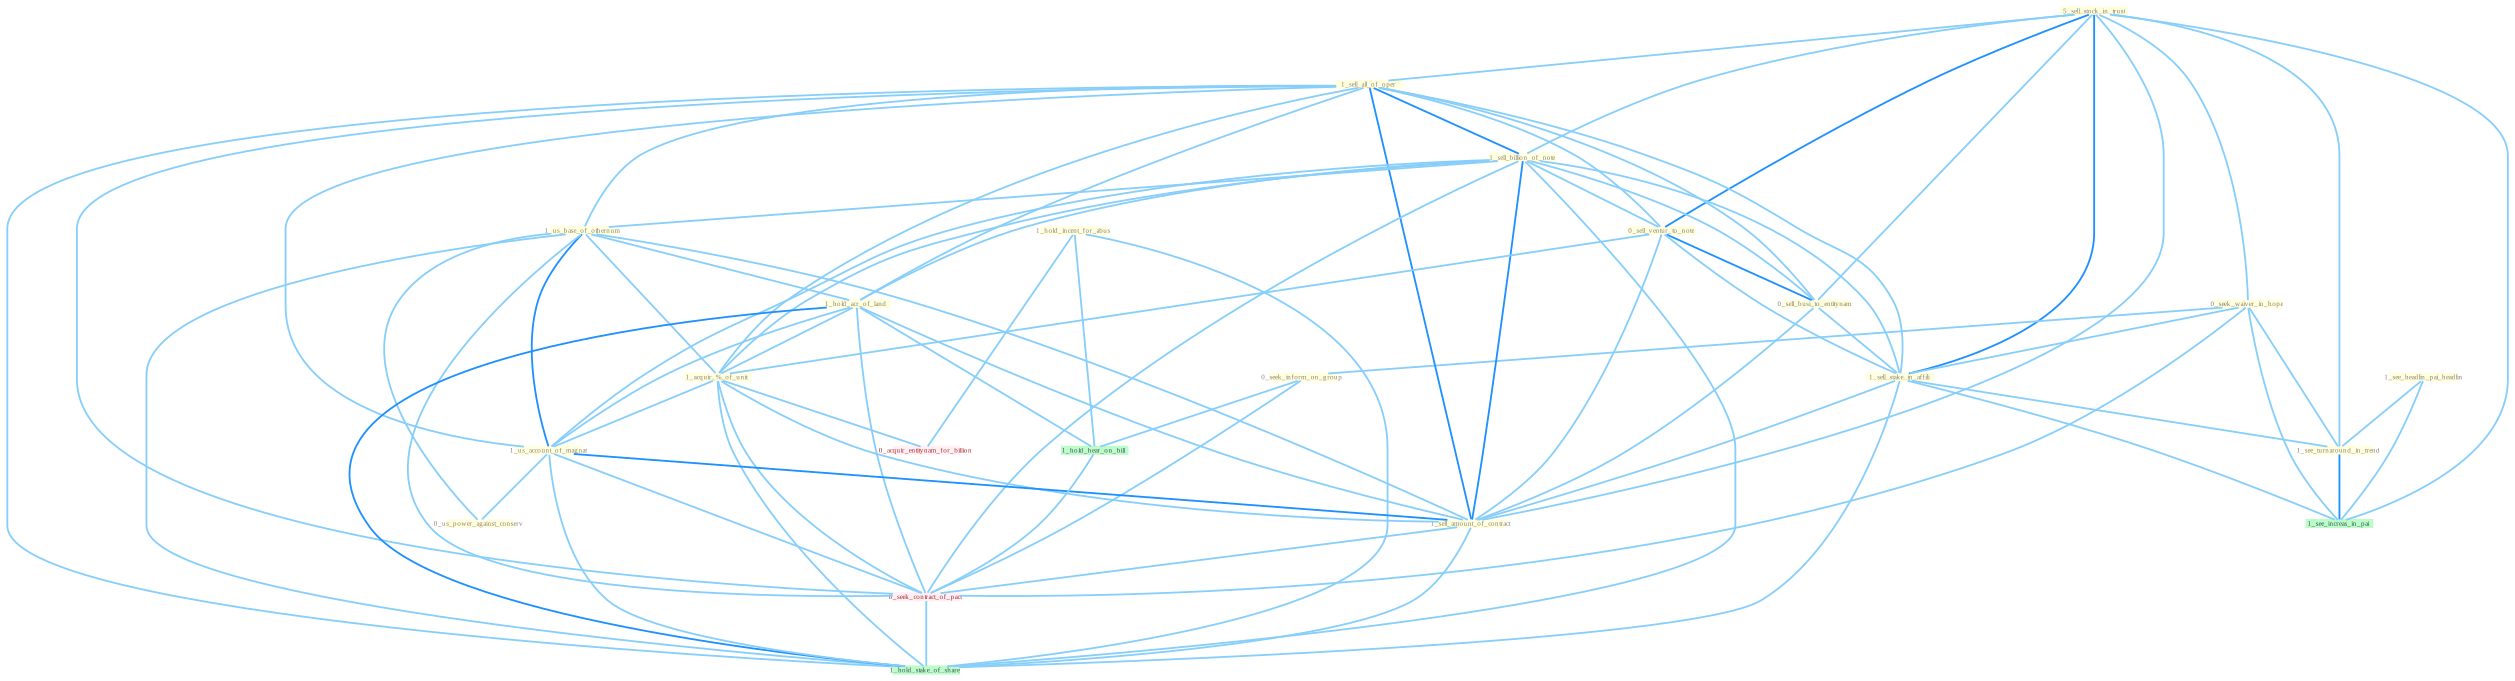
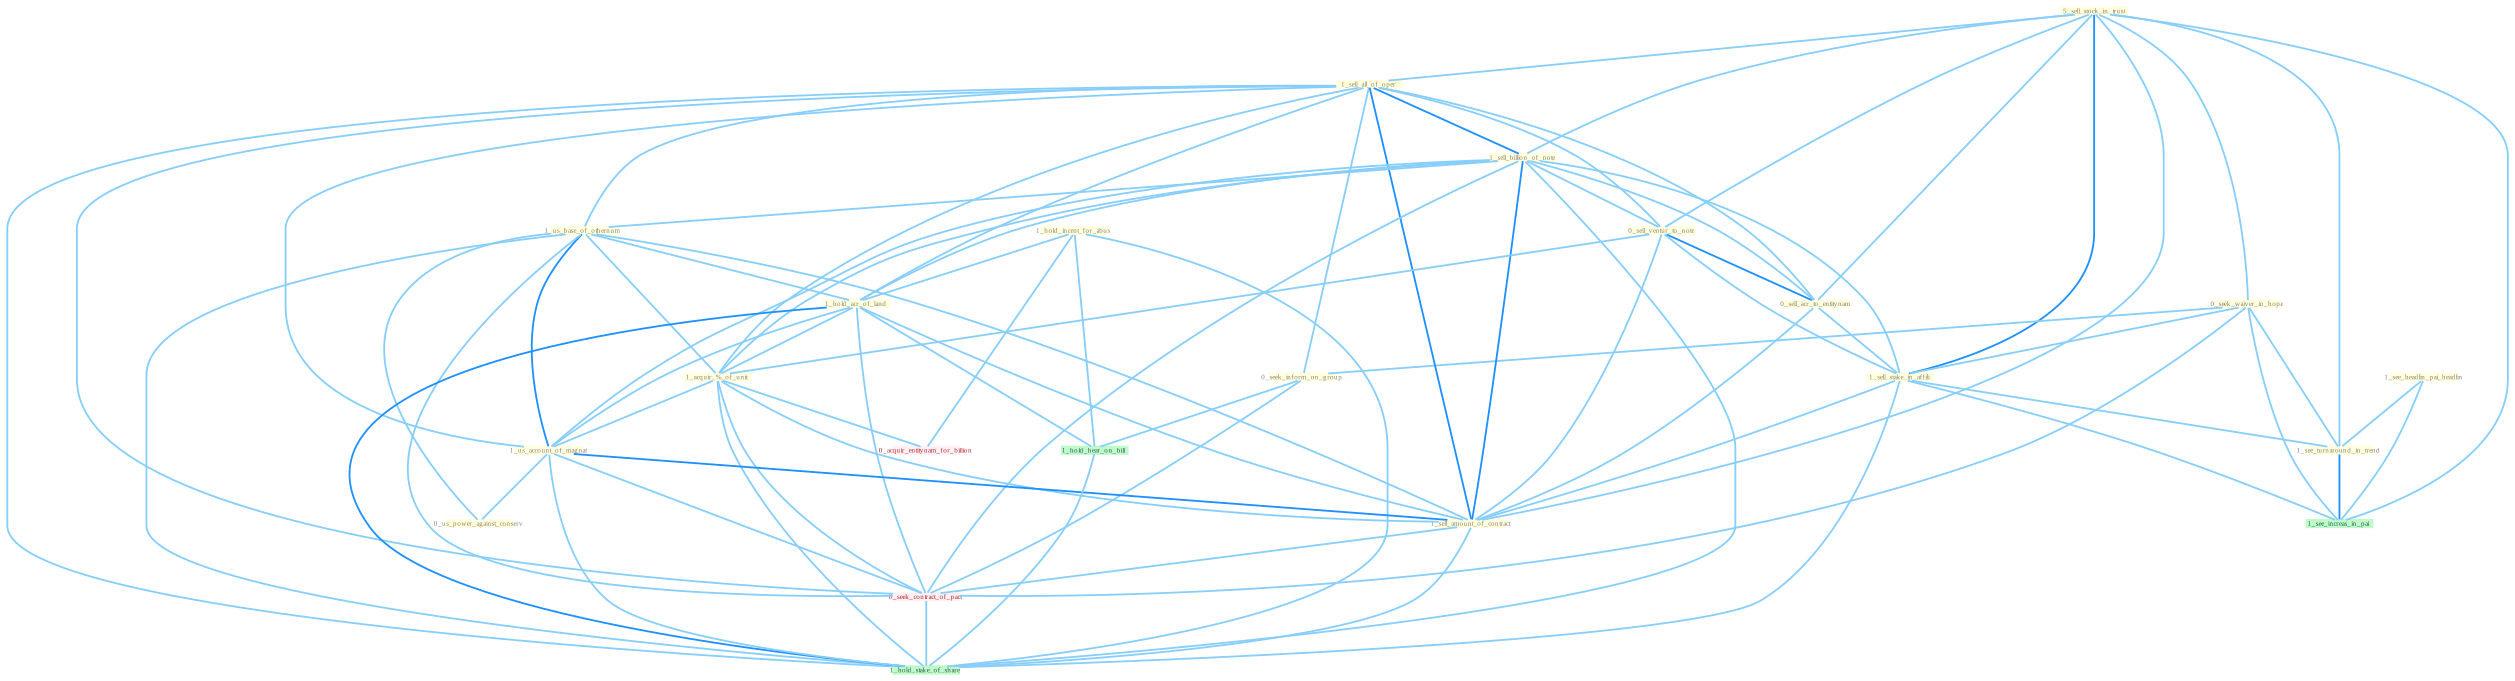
(1872, 110) -> (1872, 110)
(1688, 171) -> (1336, 230)
none -> (966, 267)
(1816, 304) -> (1816, 304)
(1028, 534) -> (1034, 568)
